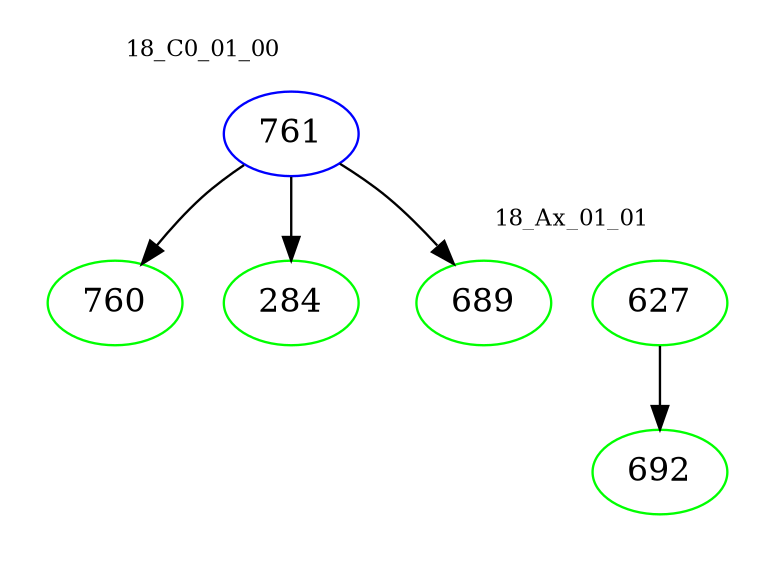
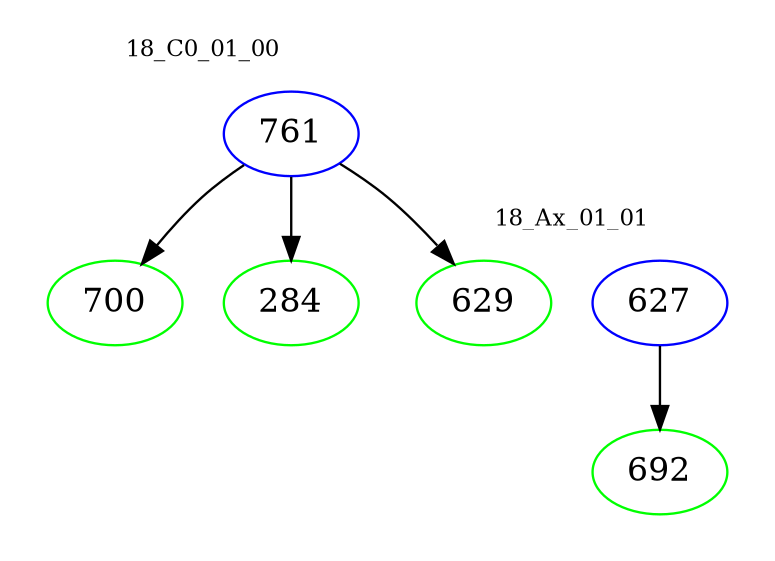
(115, 303) -> (115, 303)
(484, 303) -> (484, 303)
(660, 303) -> (660, 303)
